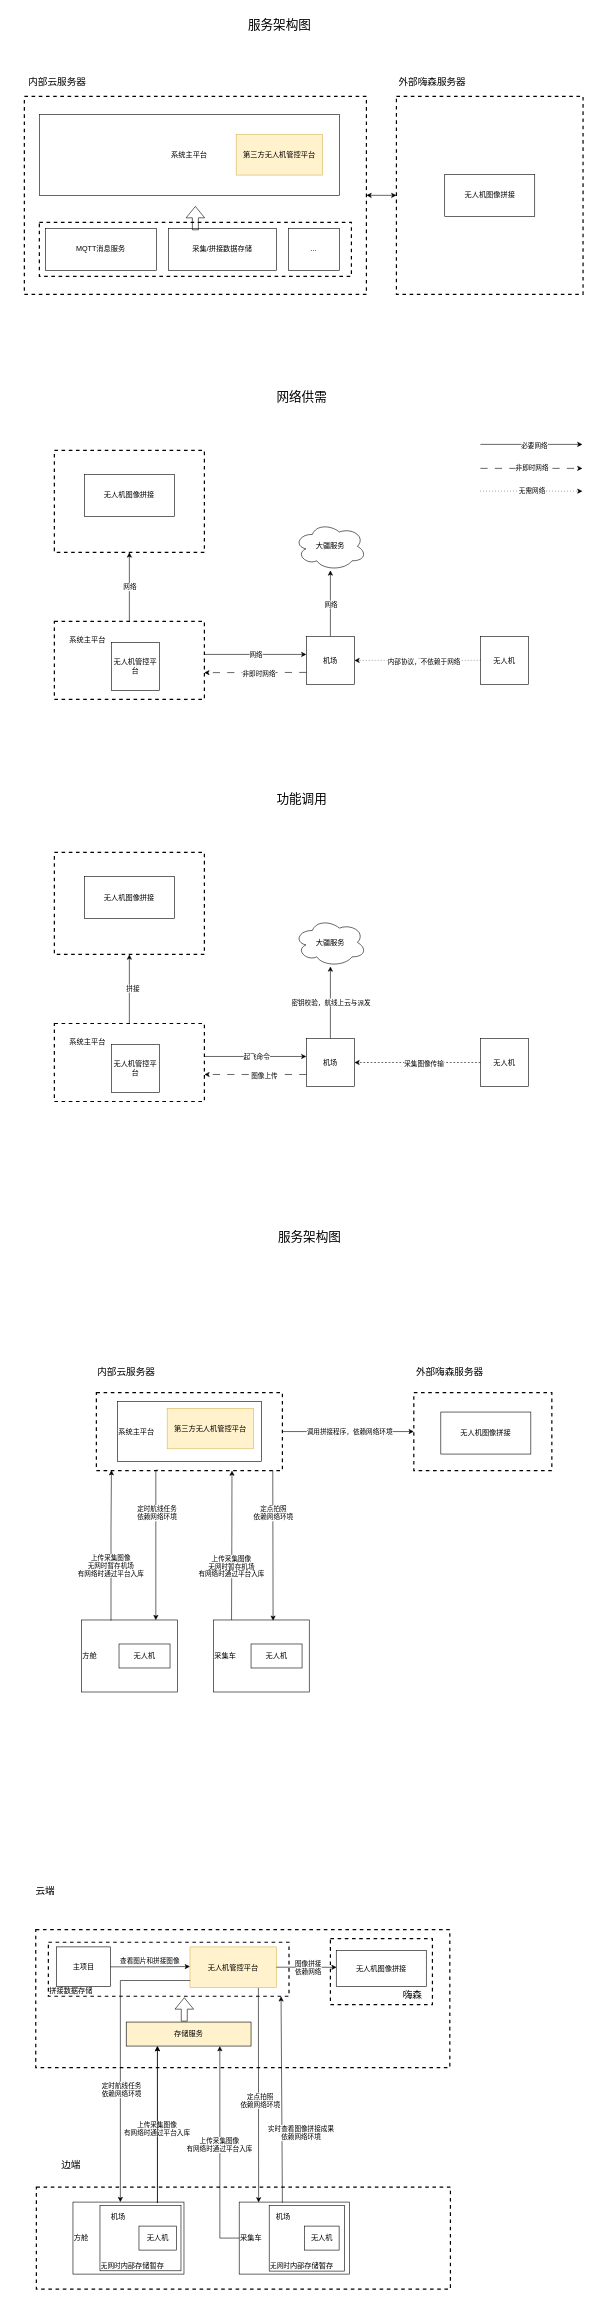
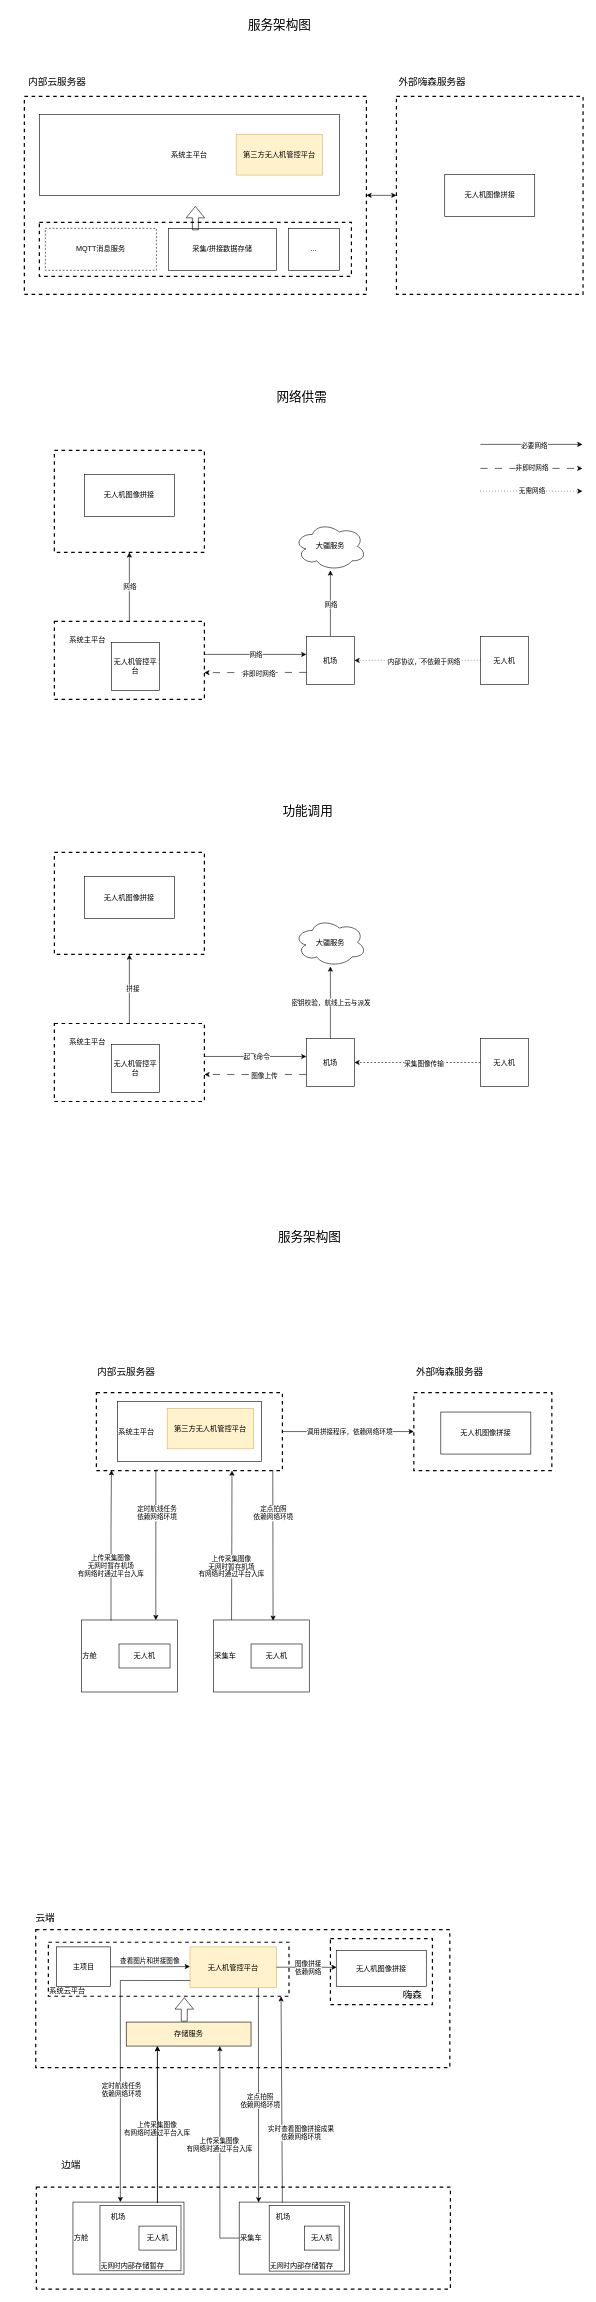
(101, 249) -> (101, 249)
(302, 798) -> (308, 810)
(45, 1890) -> (45, 1917)
(71, 1990) -> (68, 1990)
